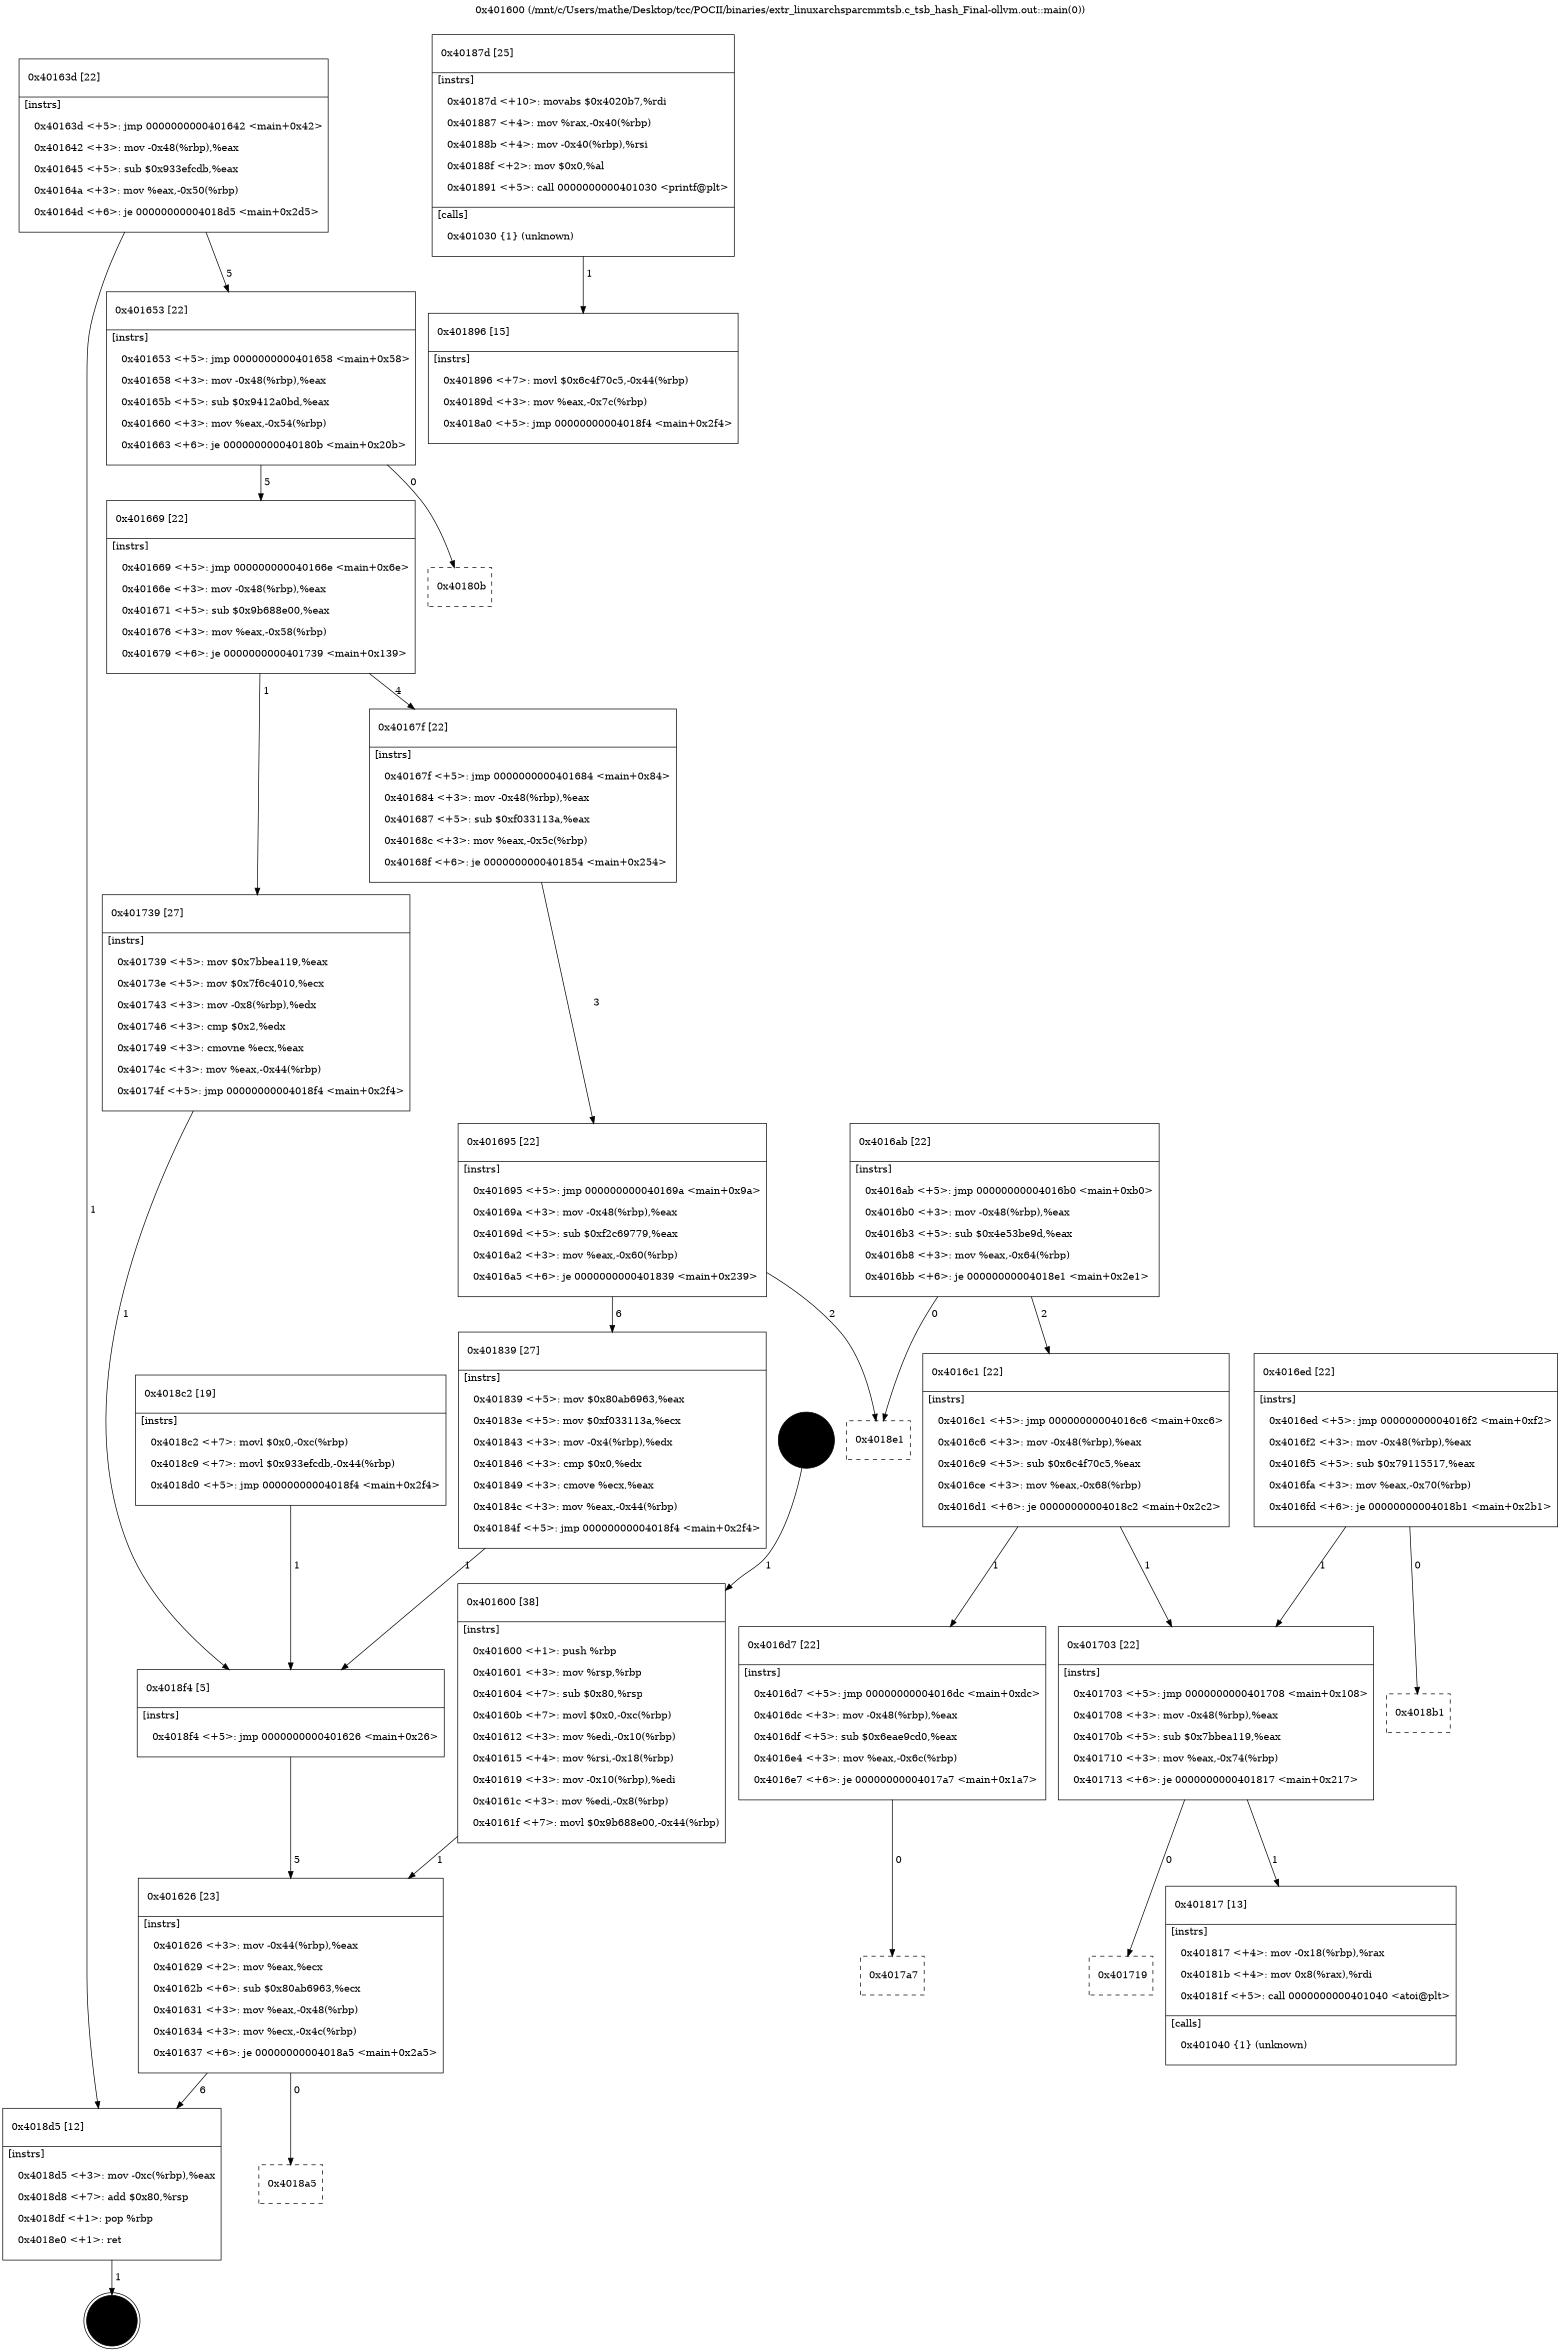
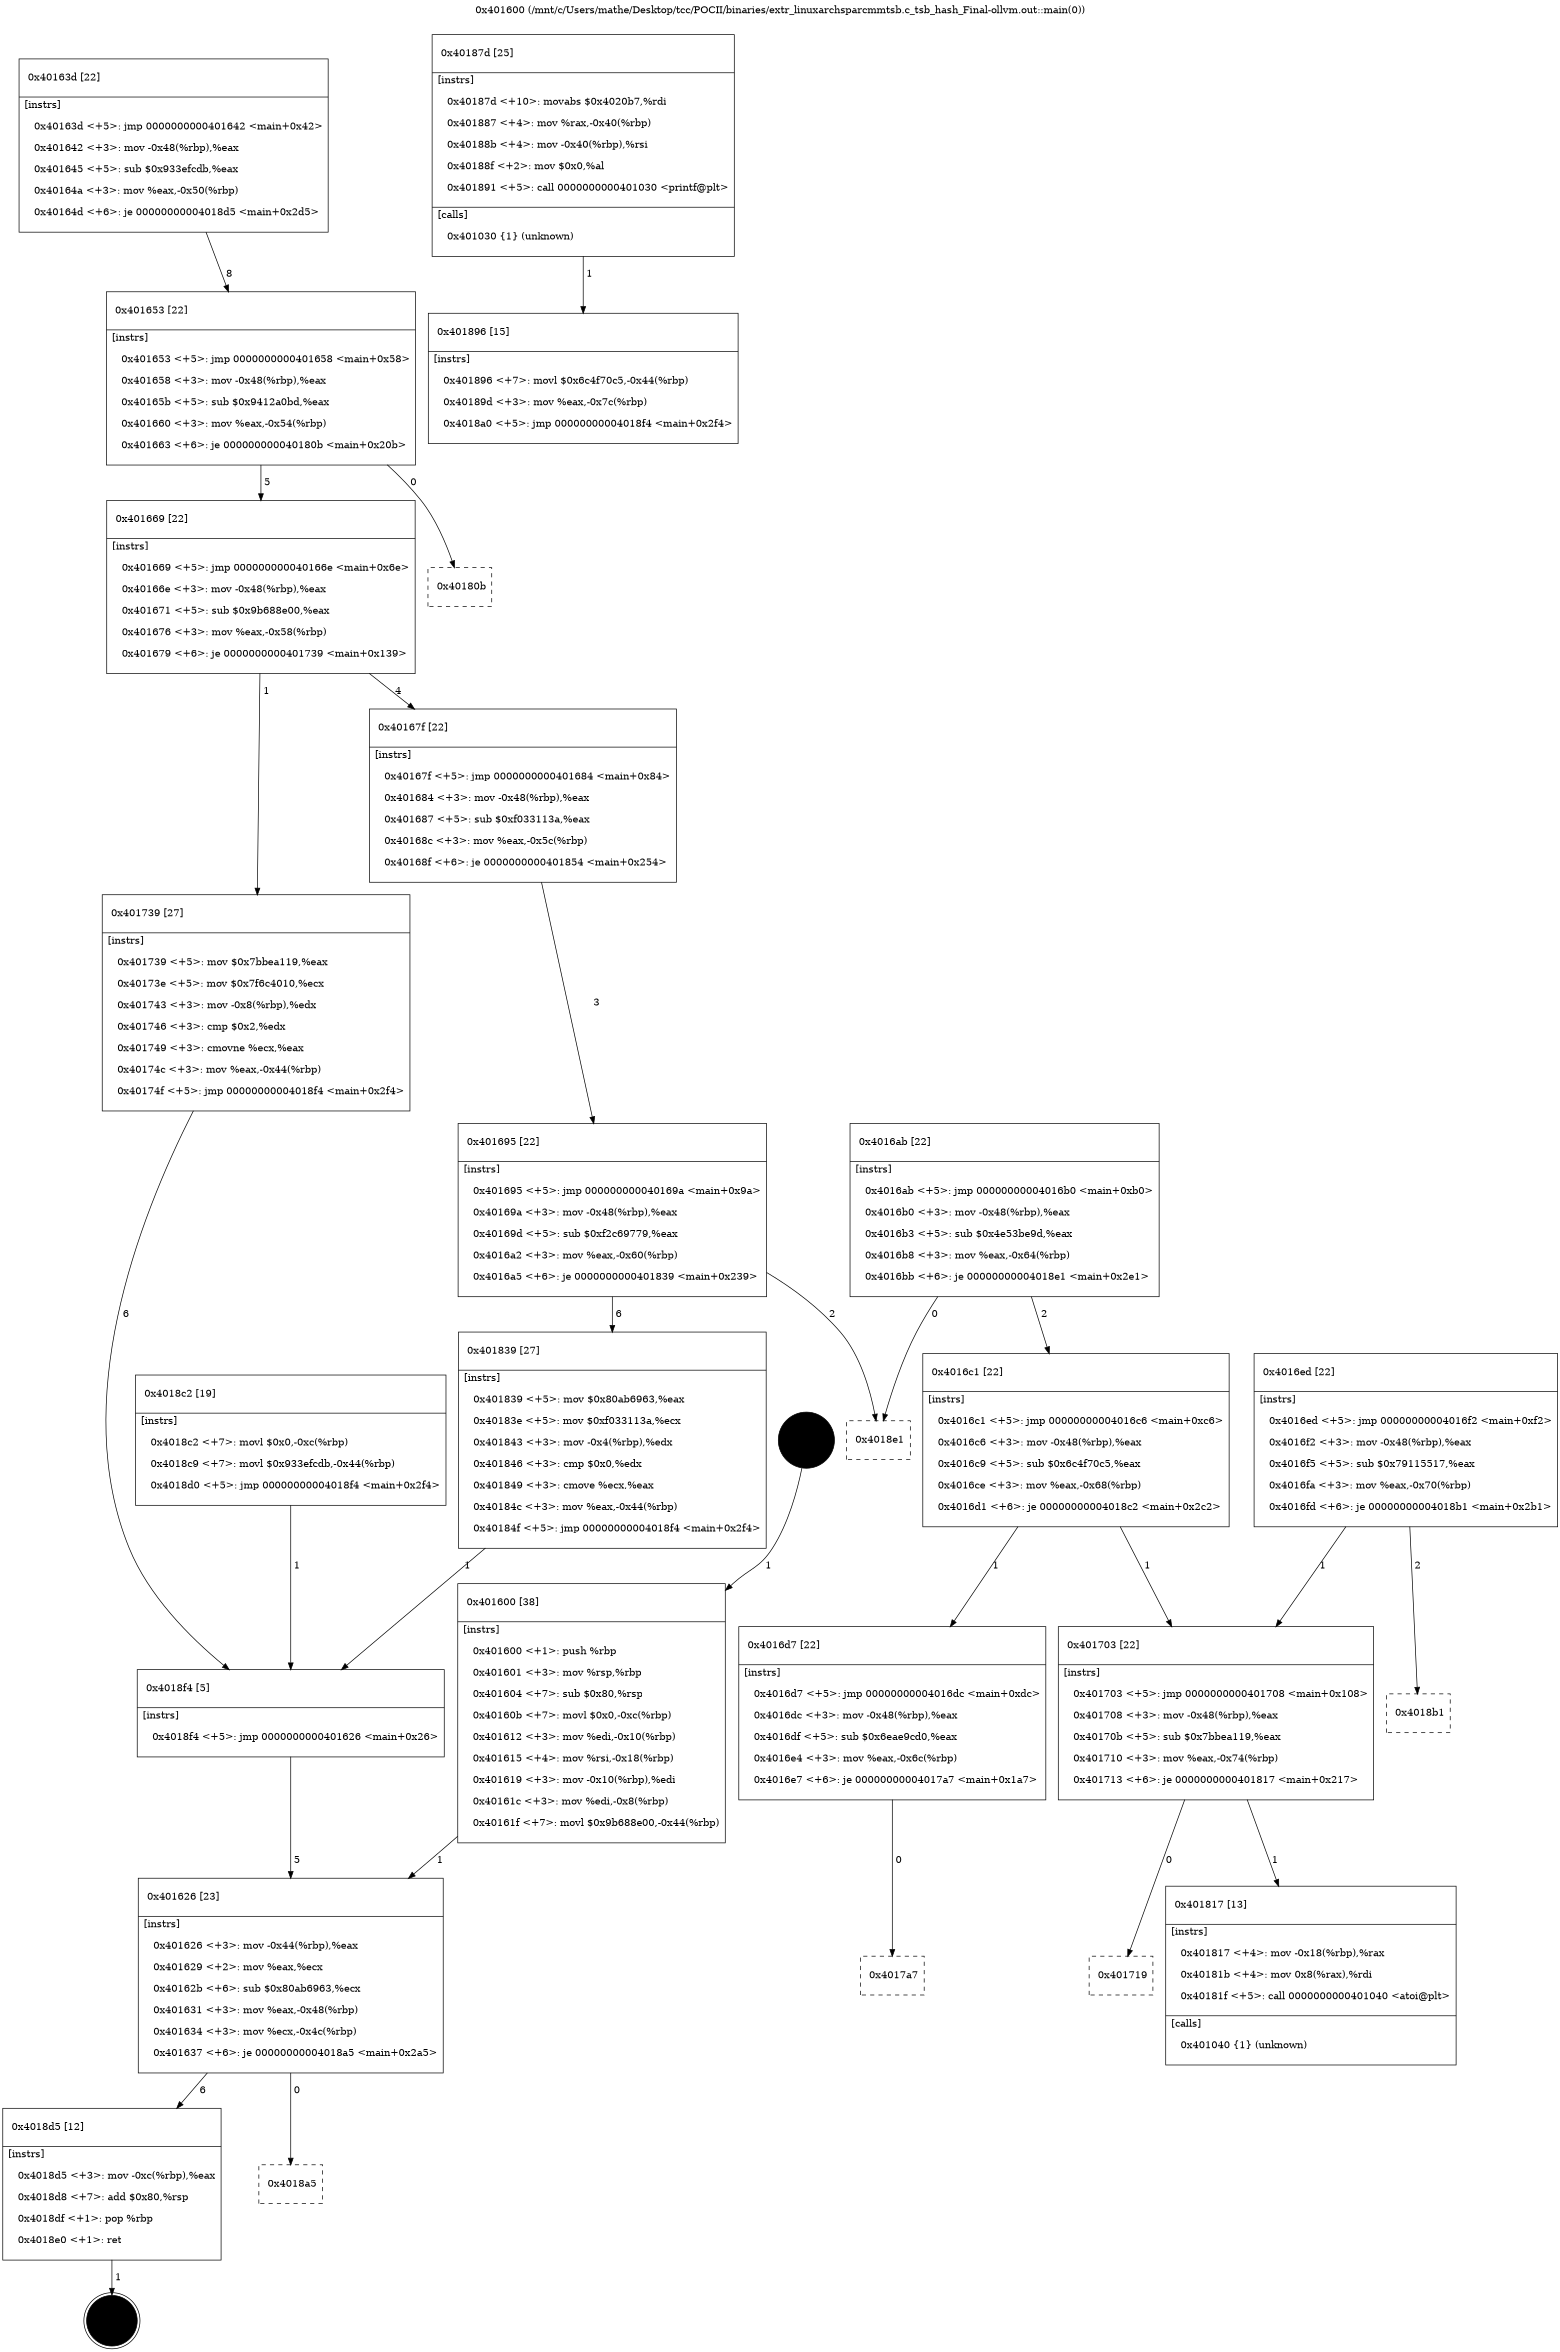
(228, 274) -> (228, 274)
(87, 1164) -> none
(124, 1314) -> (124, 1314)
(1416, 1566) -> (1416, 1566)
